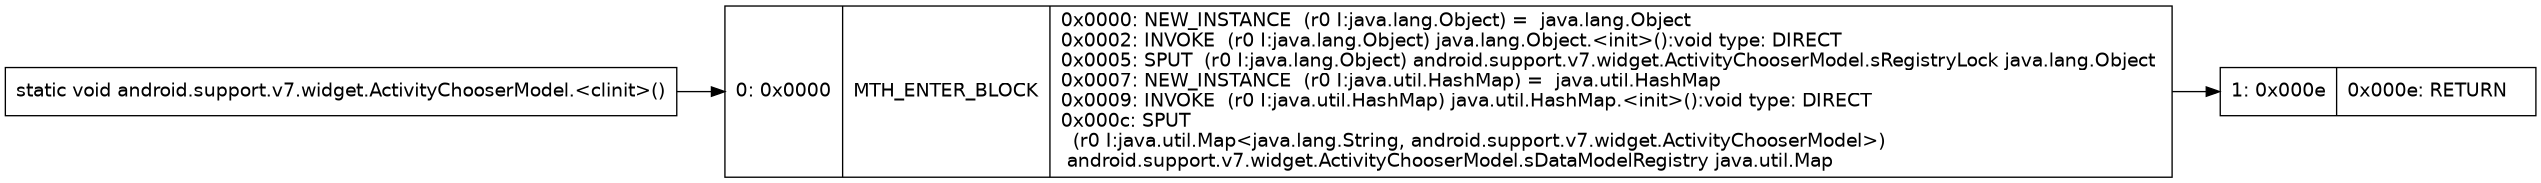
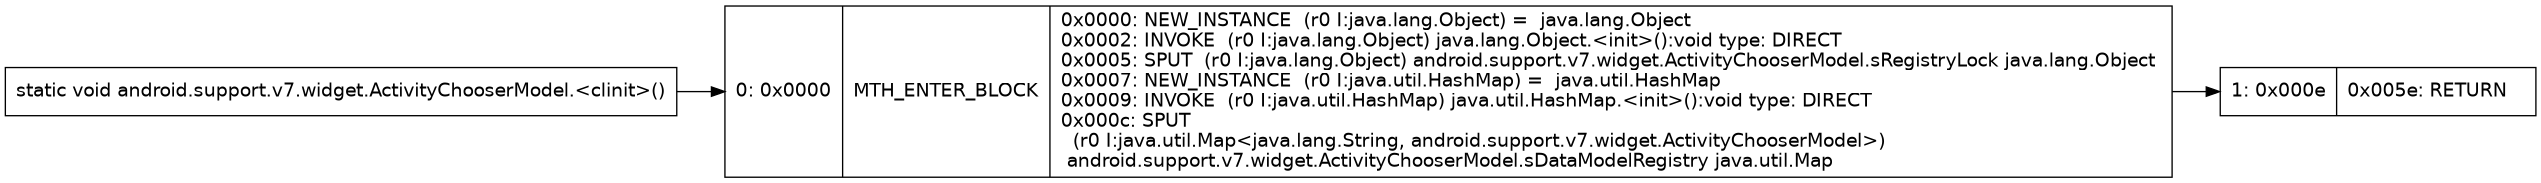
(2436, 91) -> (2436, 91)
